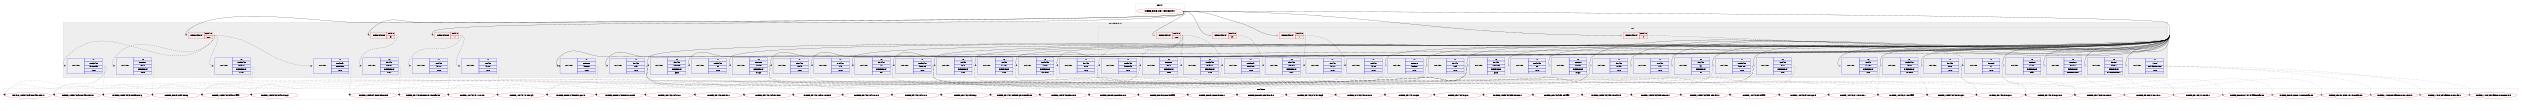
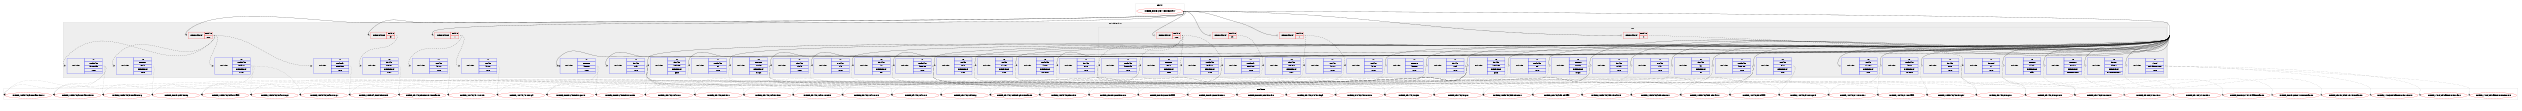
(28, 95) -> (28, 95)
none -> (324, 95)
